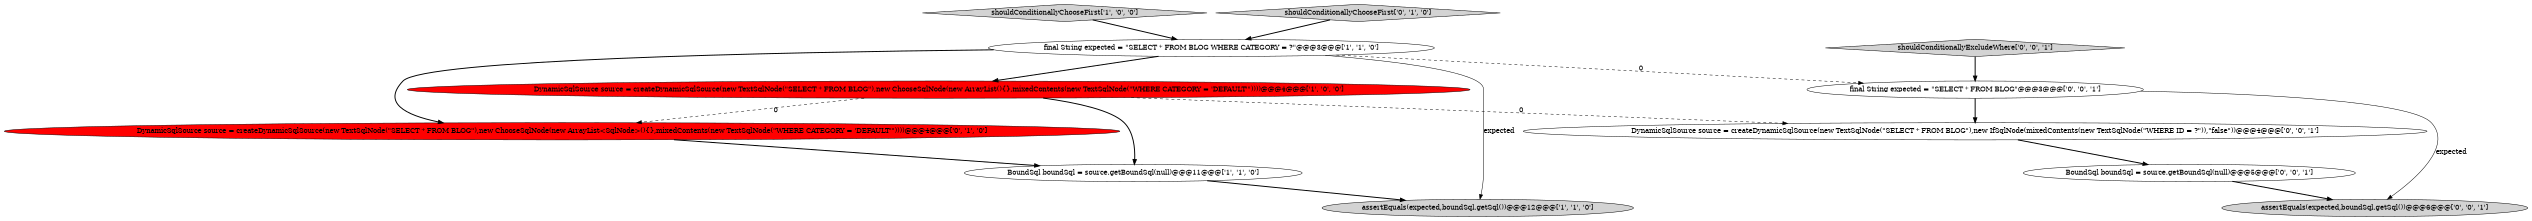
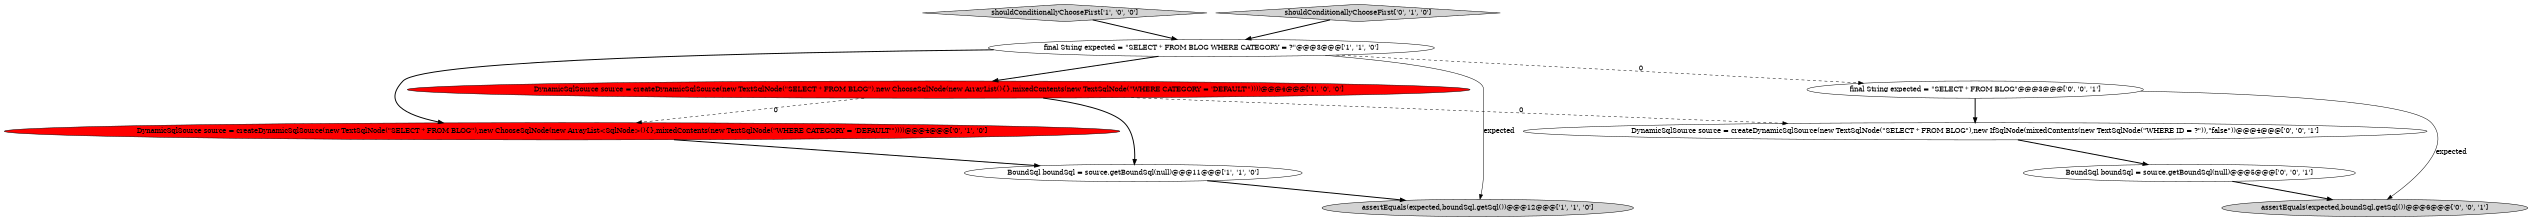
(1975, 48) -> none
